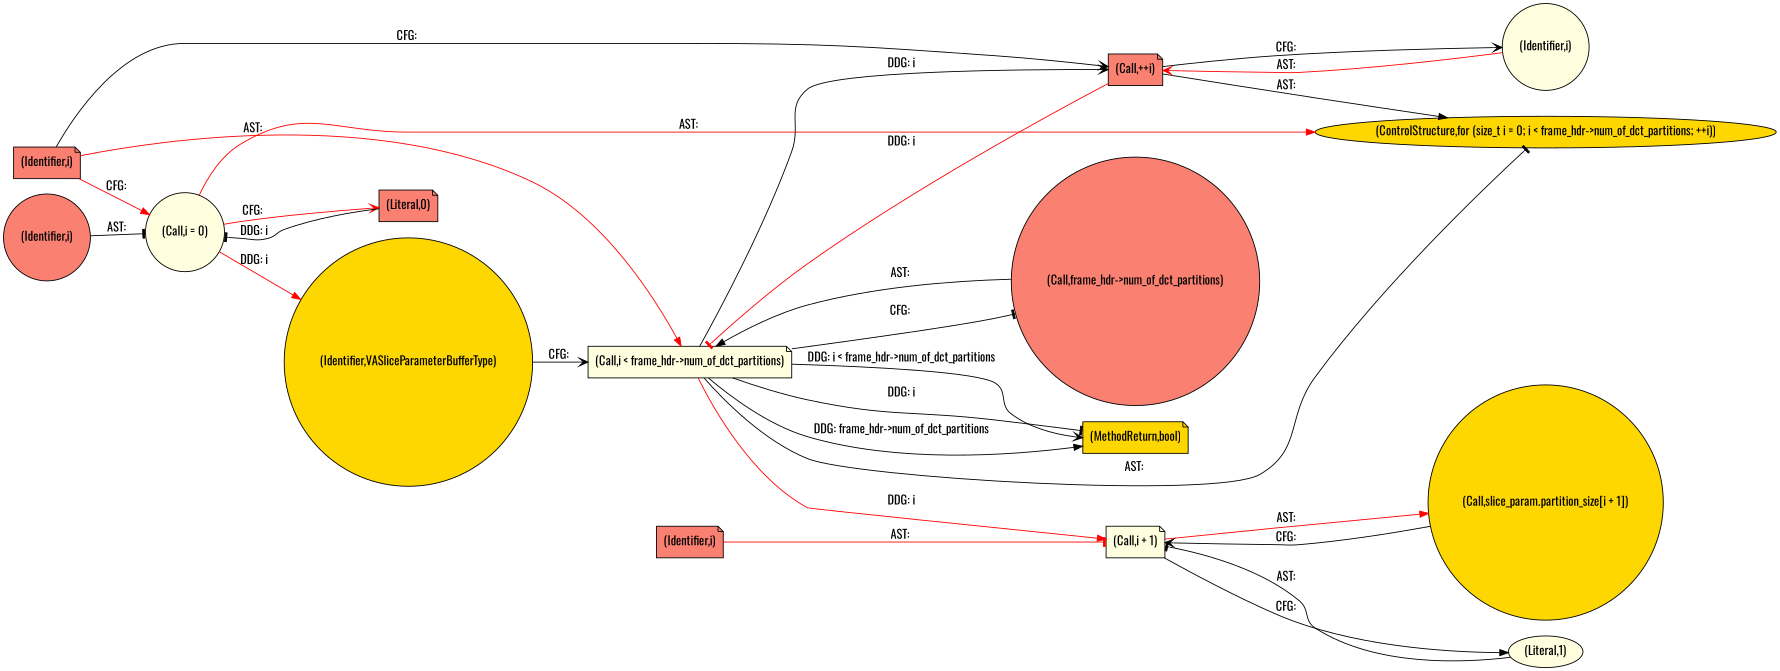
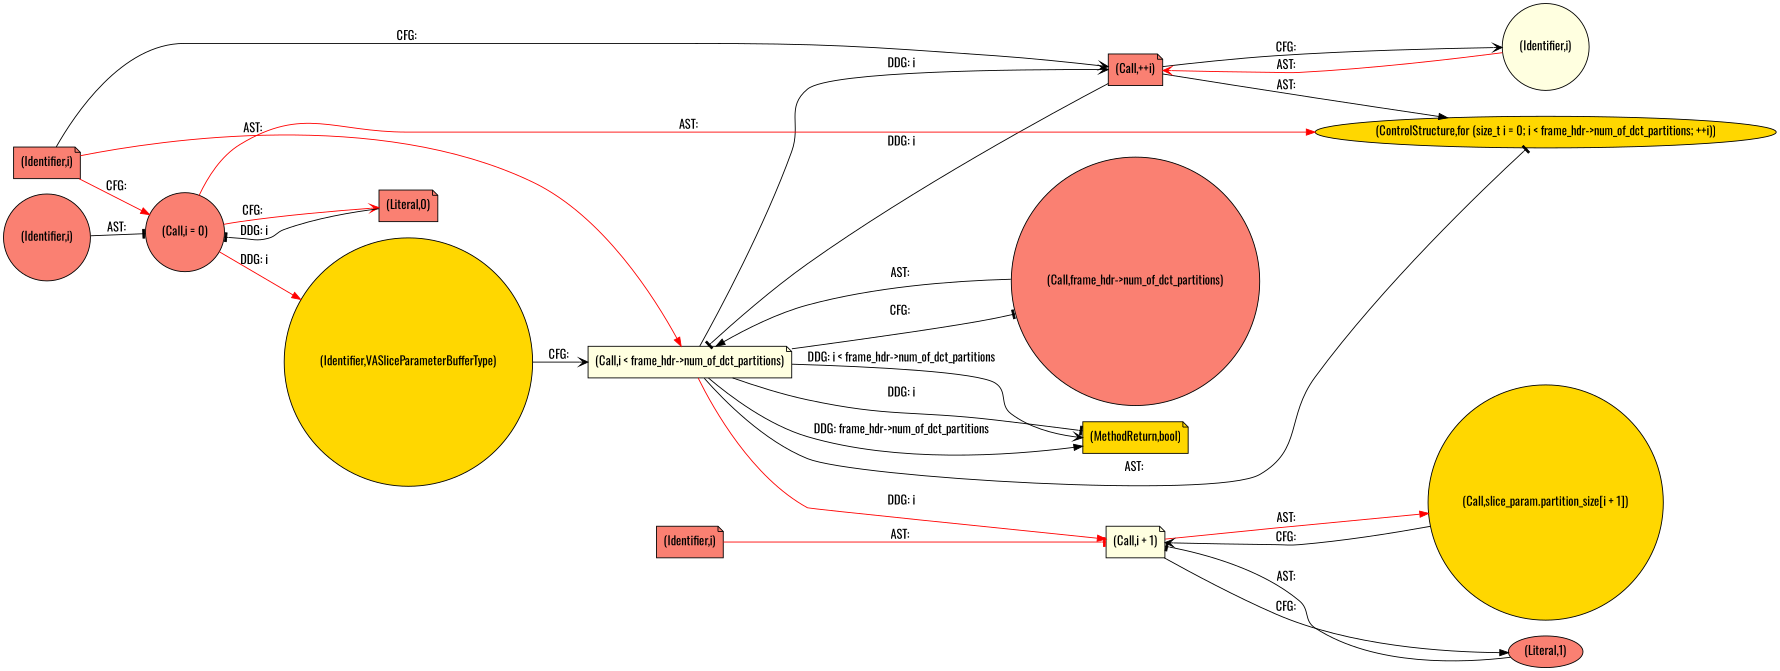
(902, 201) -> (902, 201)
(185, 232) -> (185, 232)
(1546, 652) -> (1546, 652)
